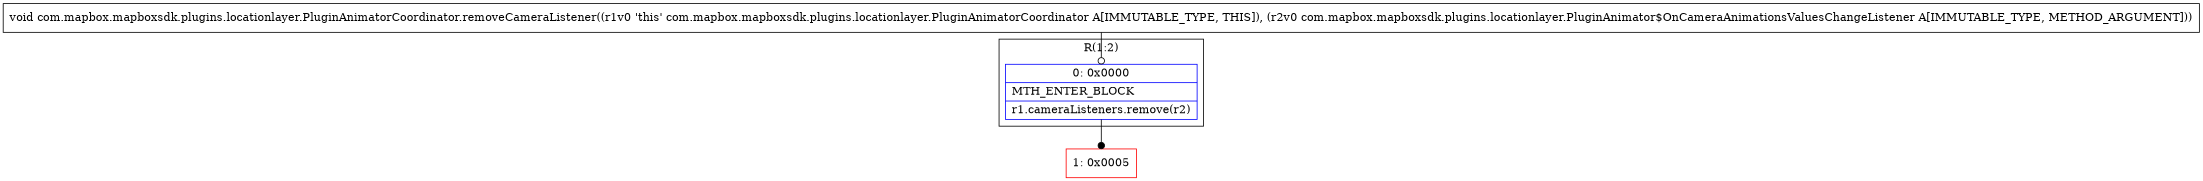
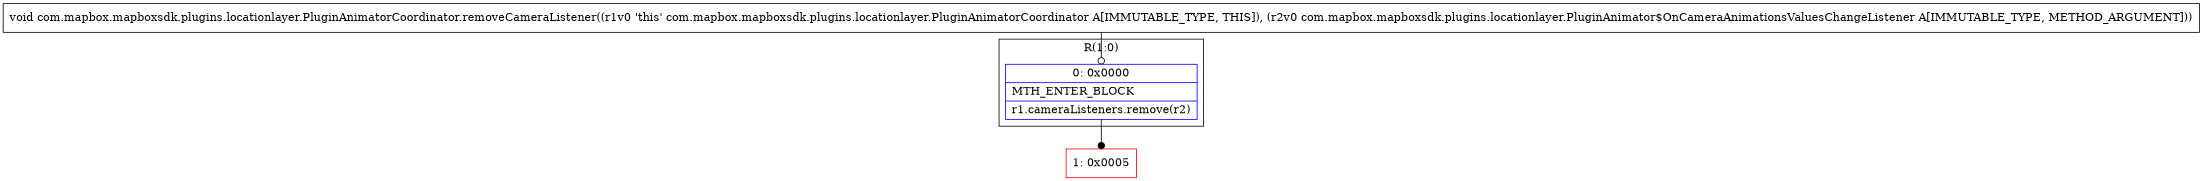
(1101, 48) -> (1101, 48)
